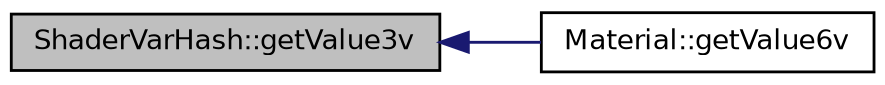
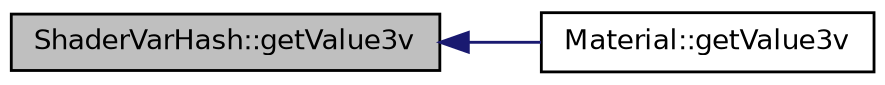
(708, 42) -> (708, 42)
